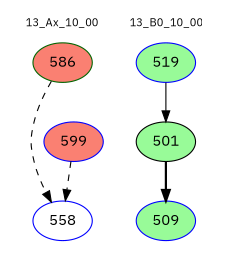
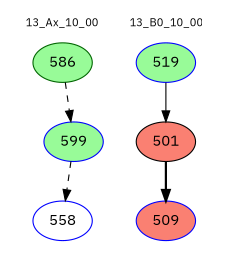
(63, 63) -> (63, 63)
(31, 136) -> (67, 96)
(74, 142) -> (74, 142)
(166, 142) -> (166, 142)
(166, 221) -> (166, 221)
